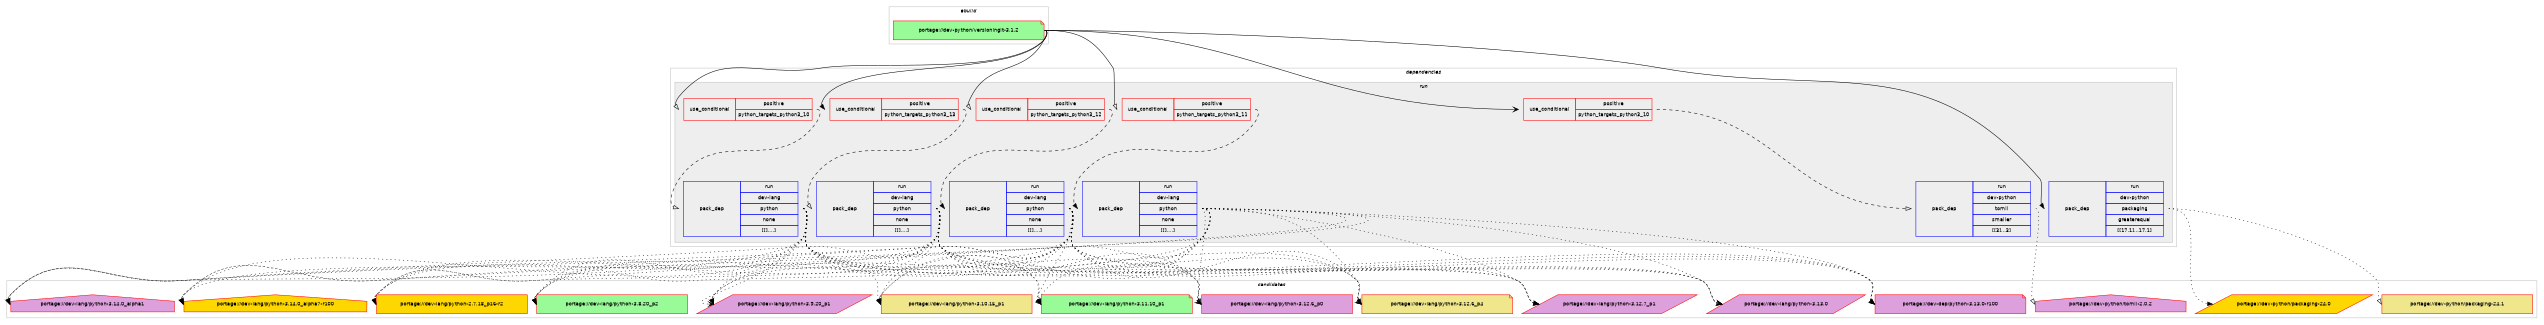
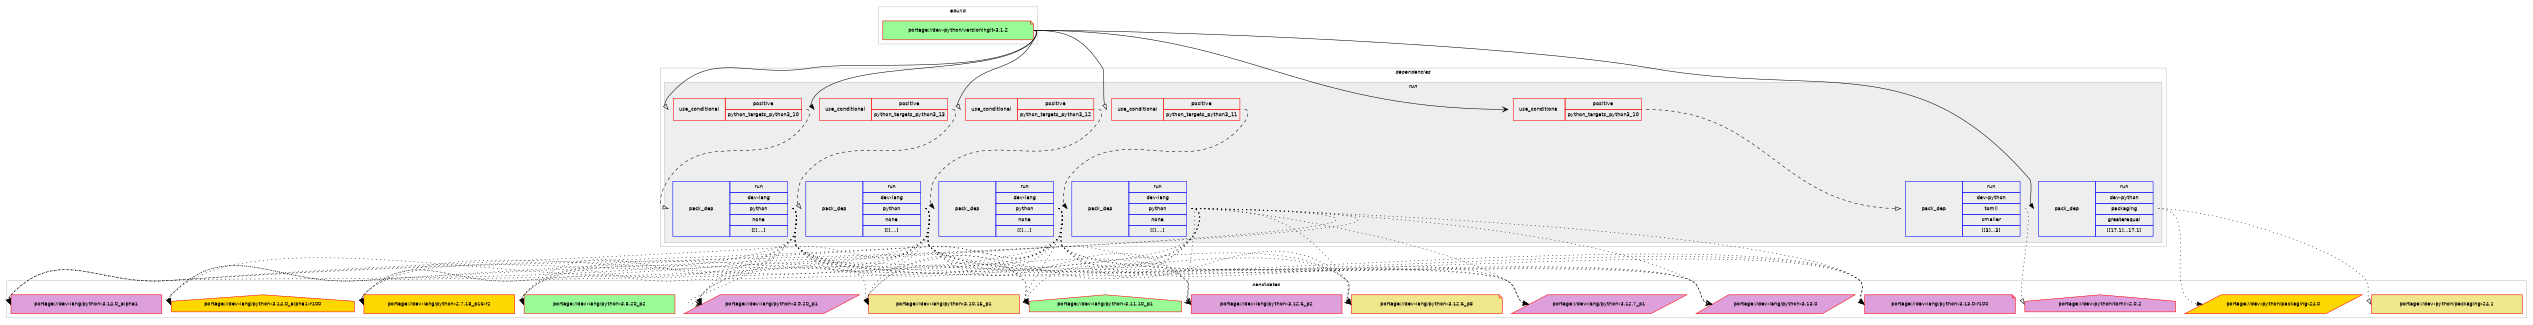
(93, 304) -> (86, 304)
(275, 304) -> (263, 304)
(1117, 304) -> (1105, 304)
(1277, 304) -> (1267, 304)
(1437, 304) -> (1427, 304)
(1950, 304) -> (1940, 304)
